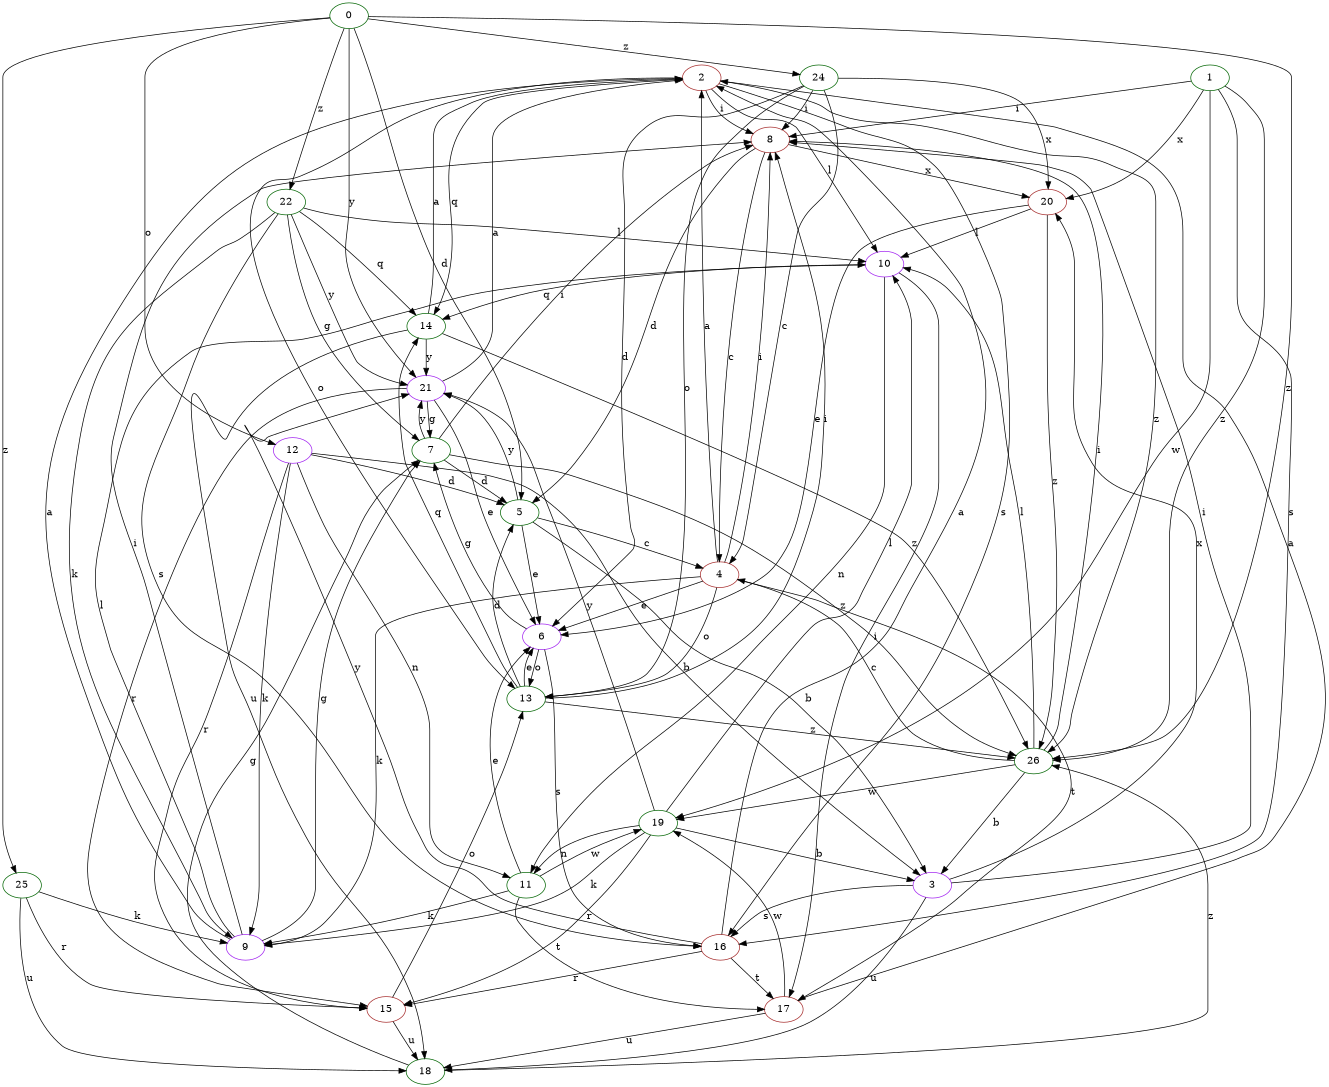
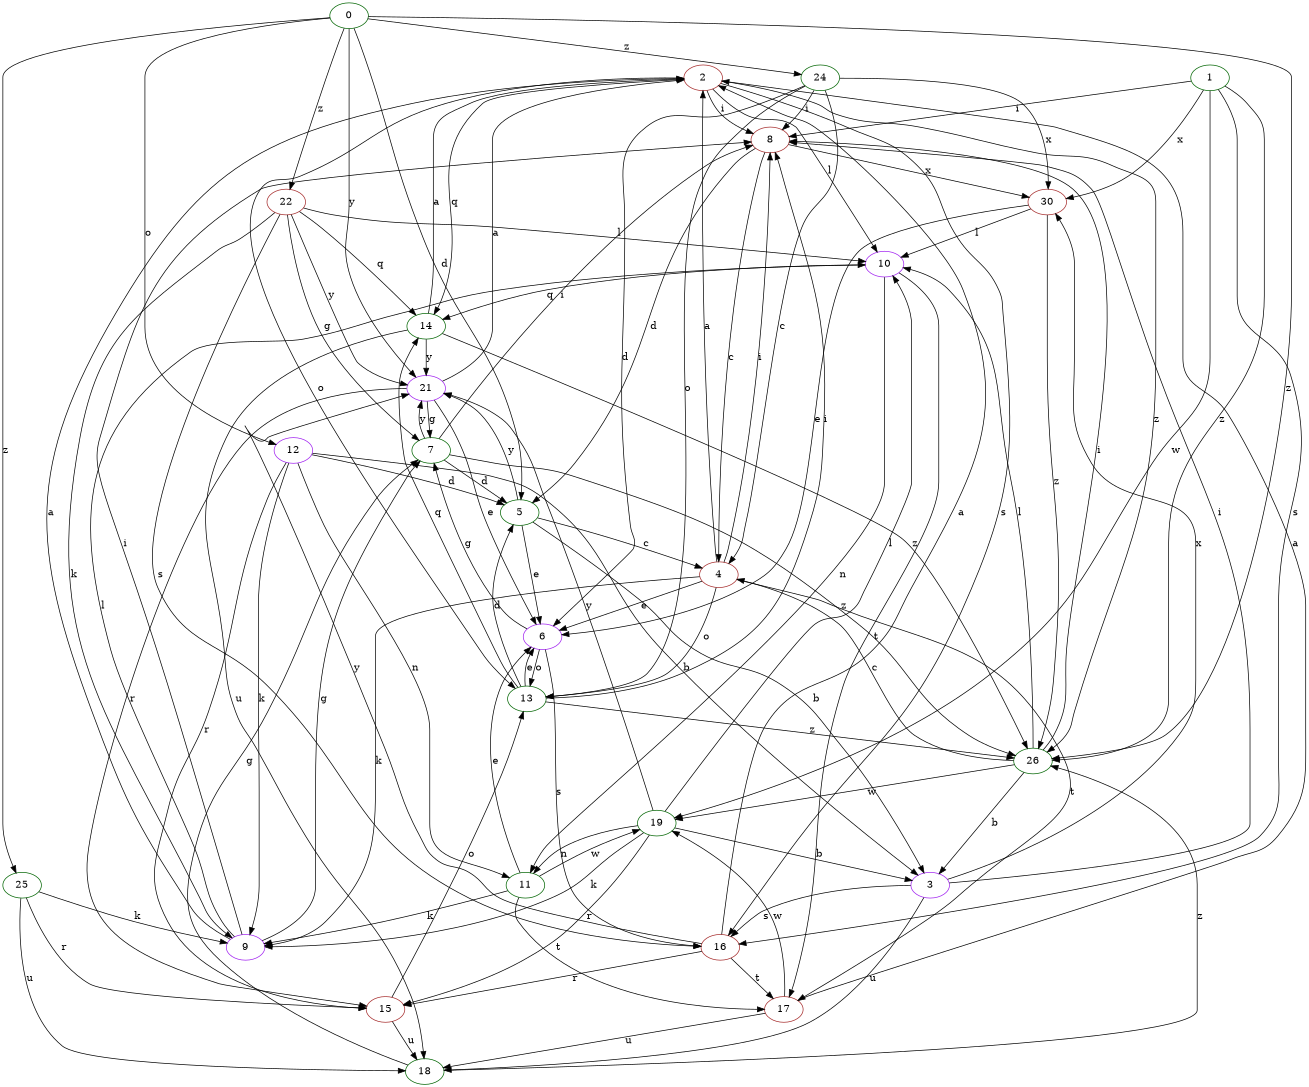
(286, 202) -> (286, 202)
(1047, 202) -> (1047, 202)
(876, 637) -> (876, 637)
